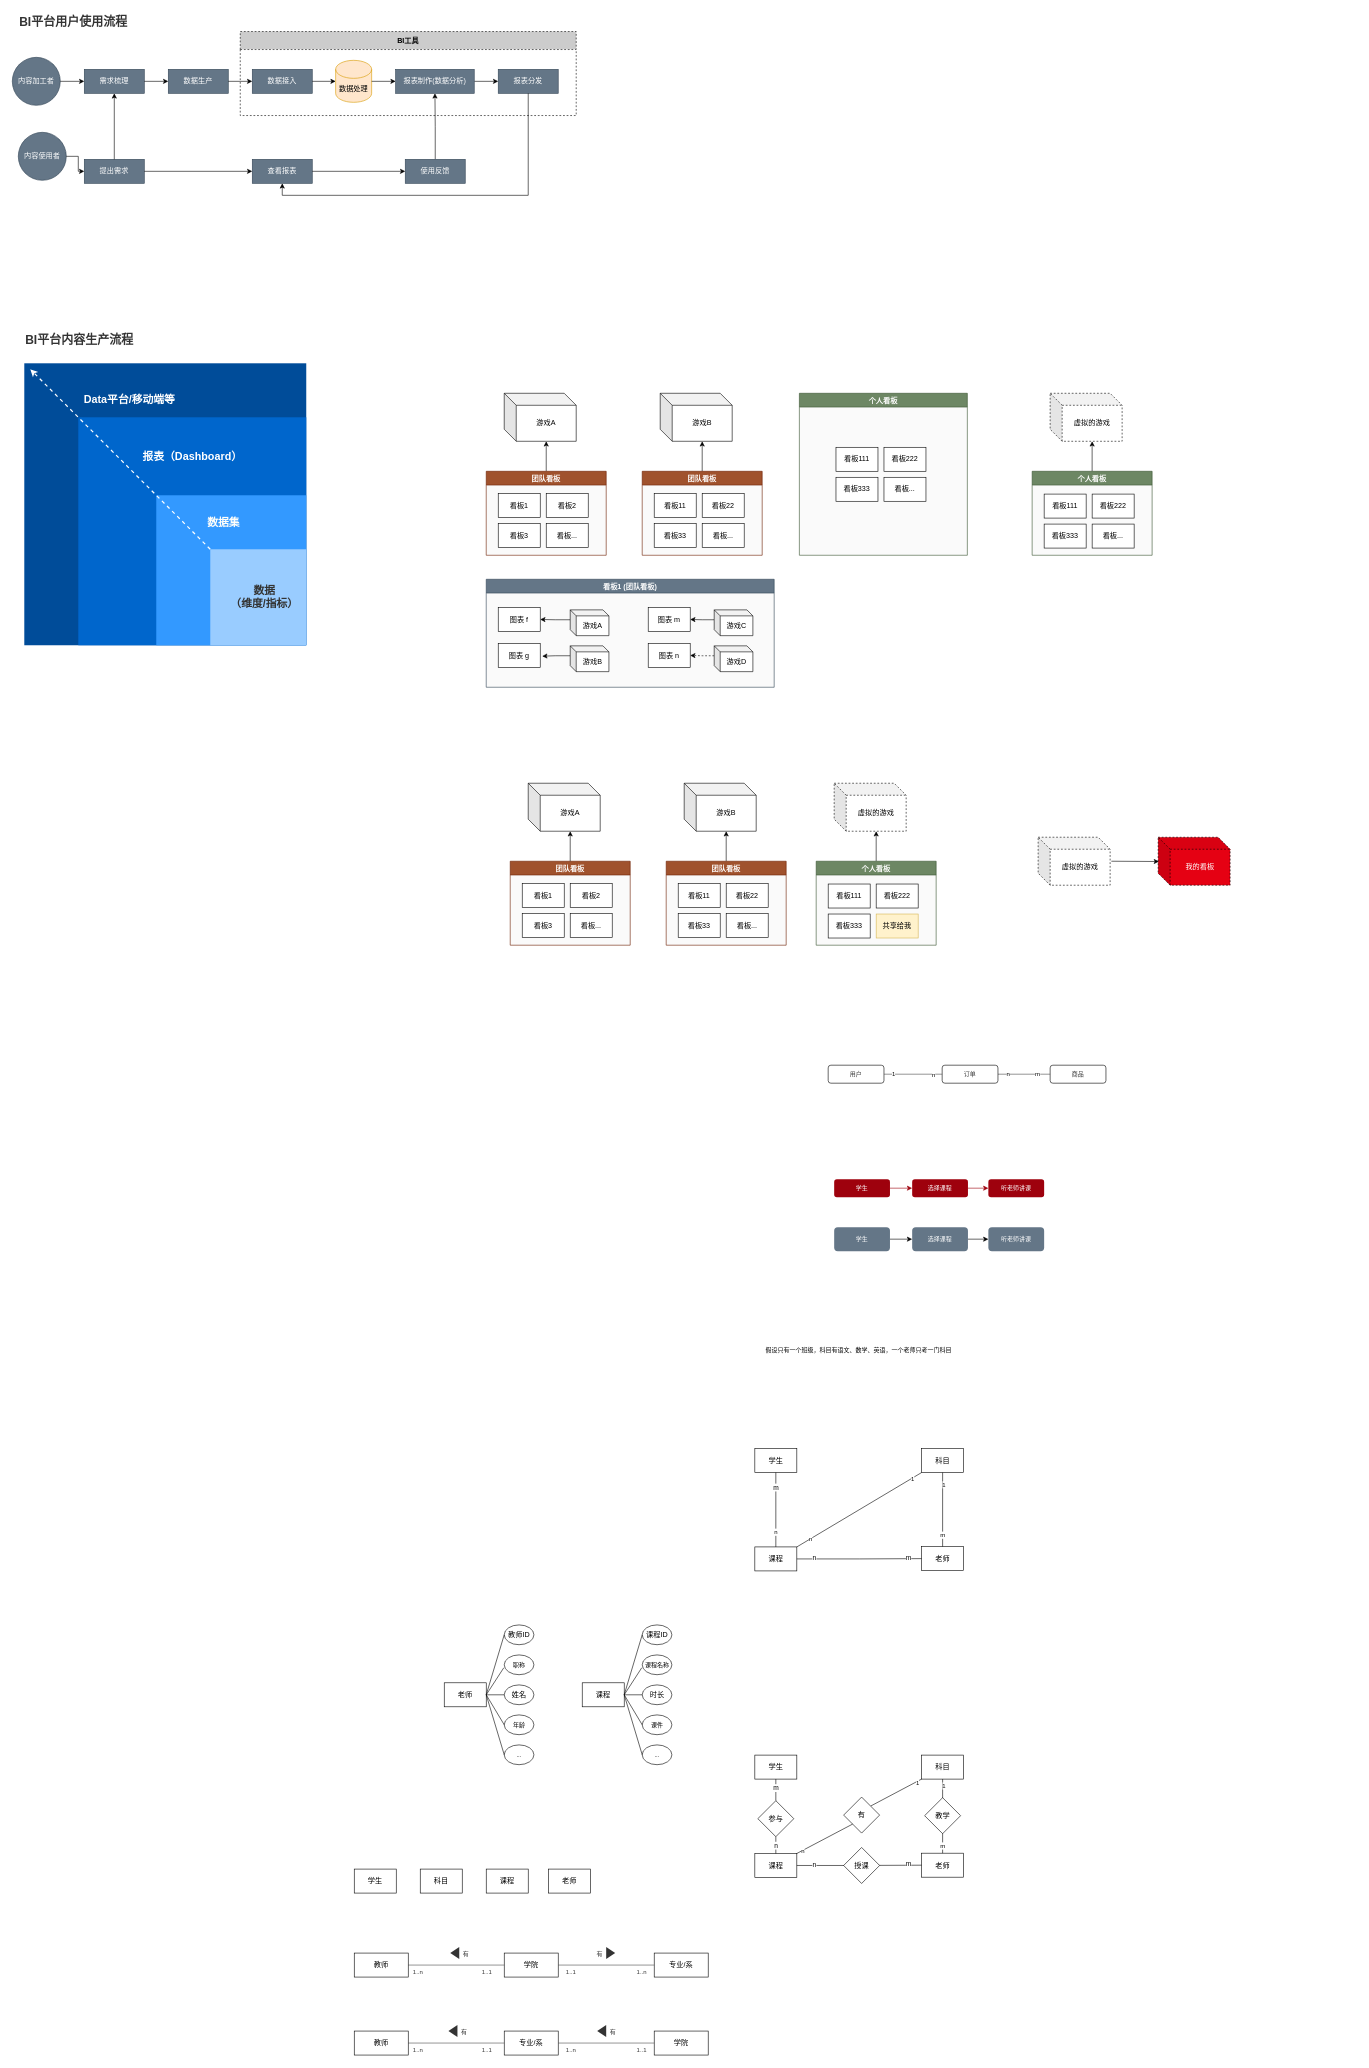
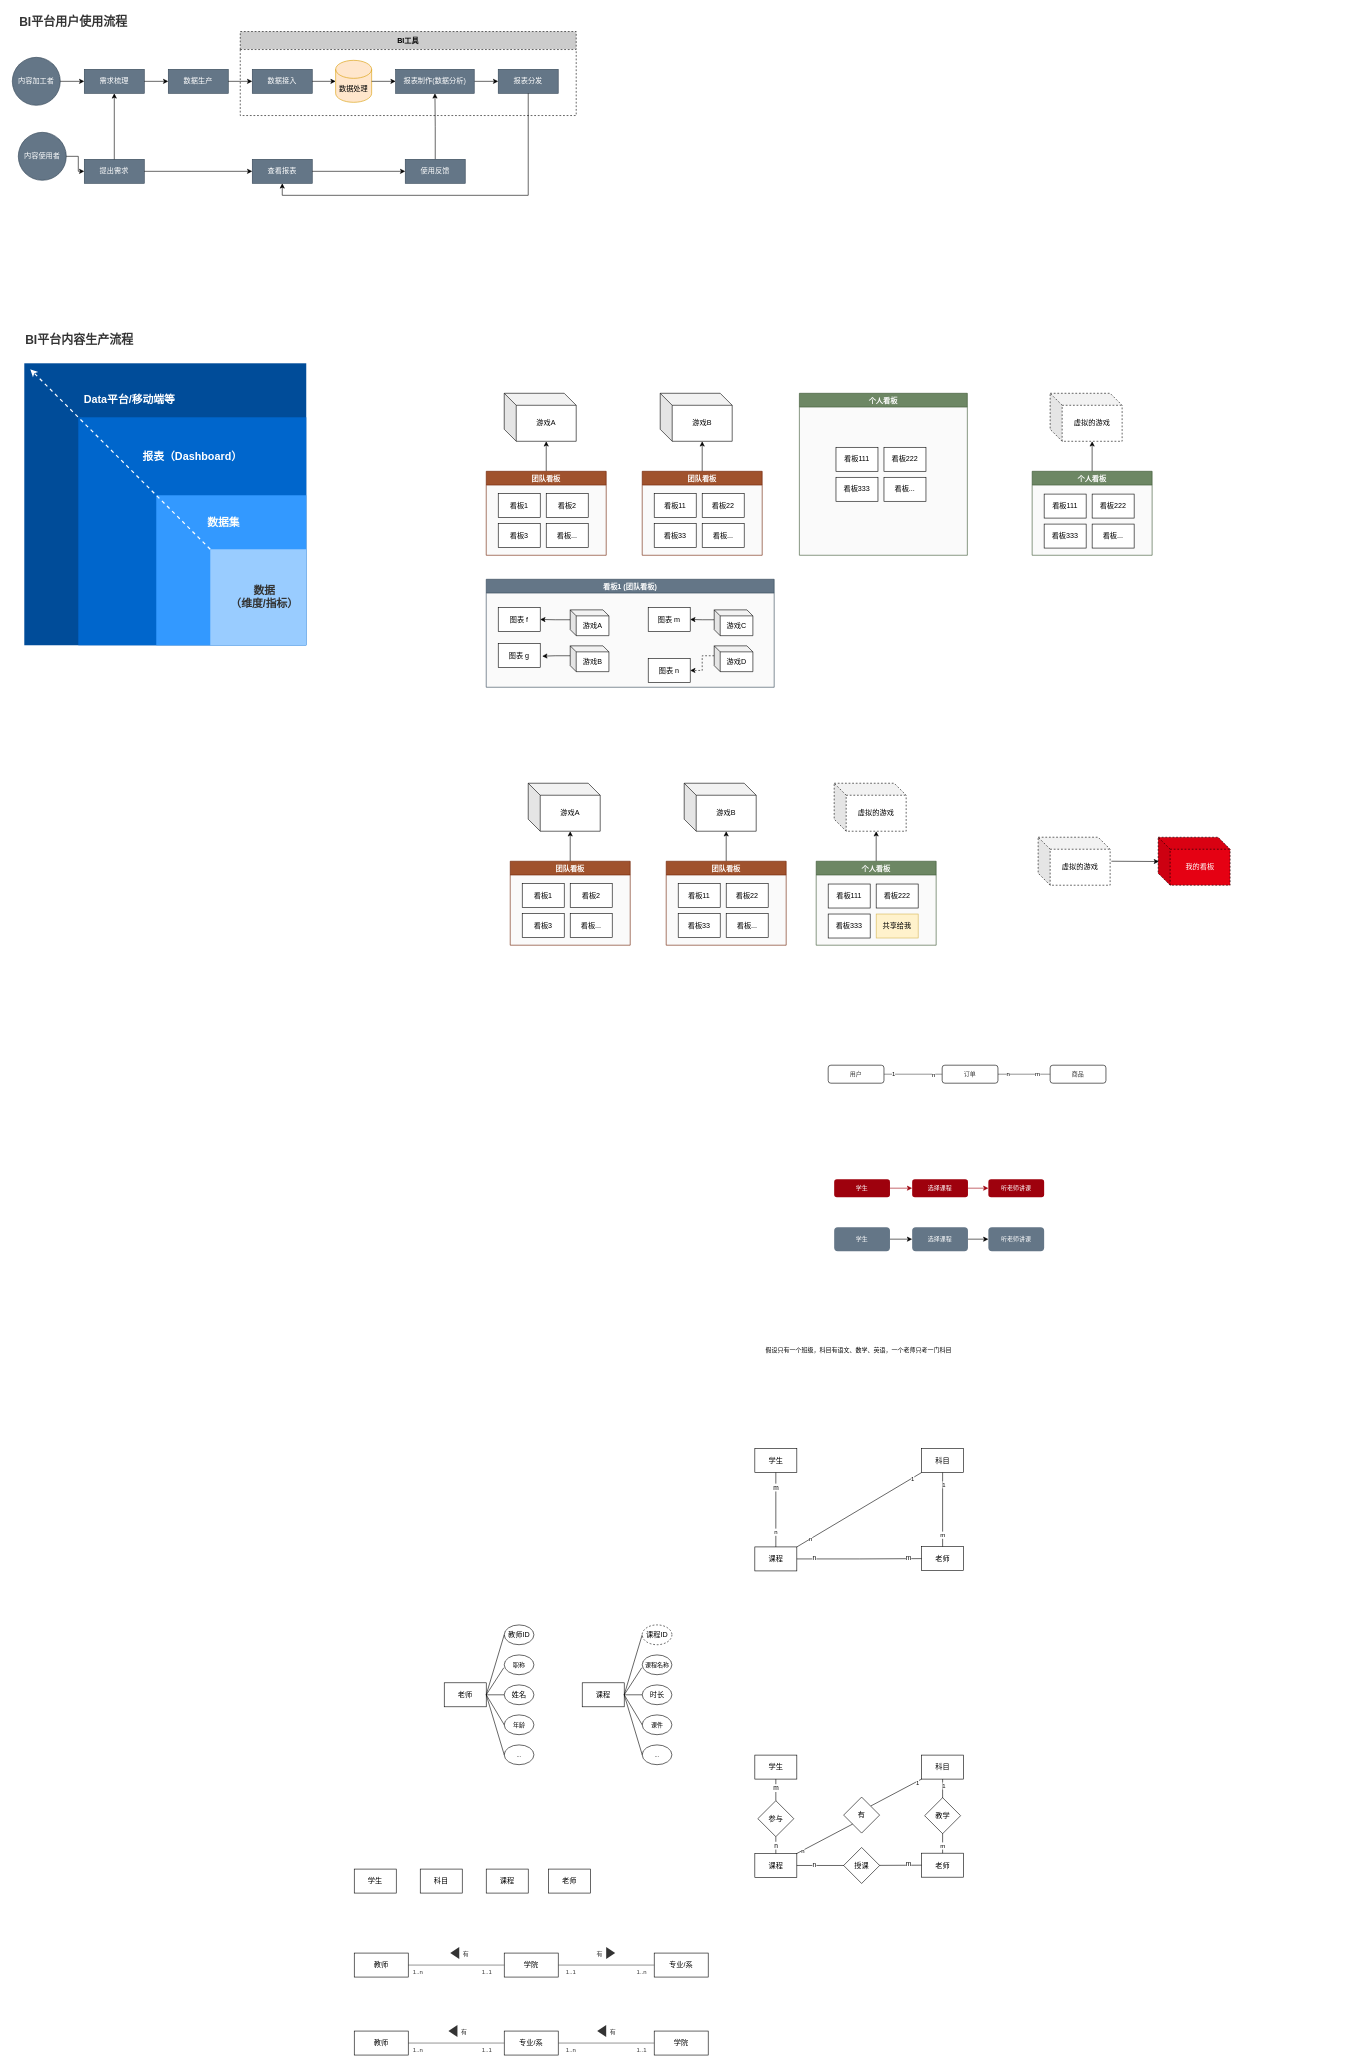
(669, 656) -> (669, 671)
(657, 1635) -> (657, 1635)
